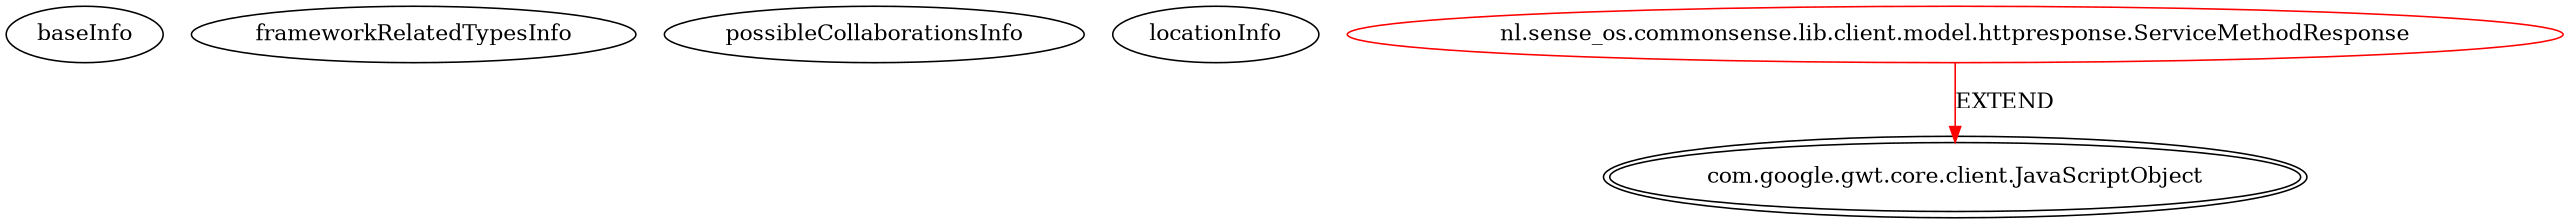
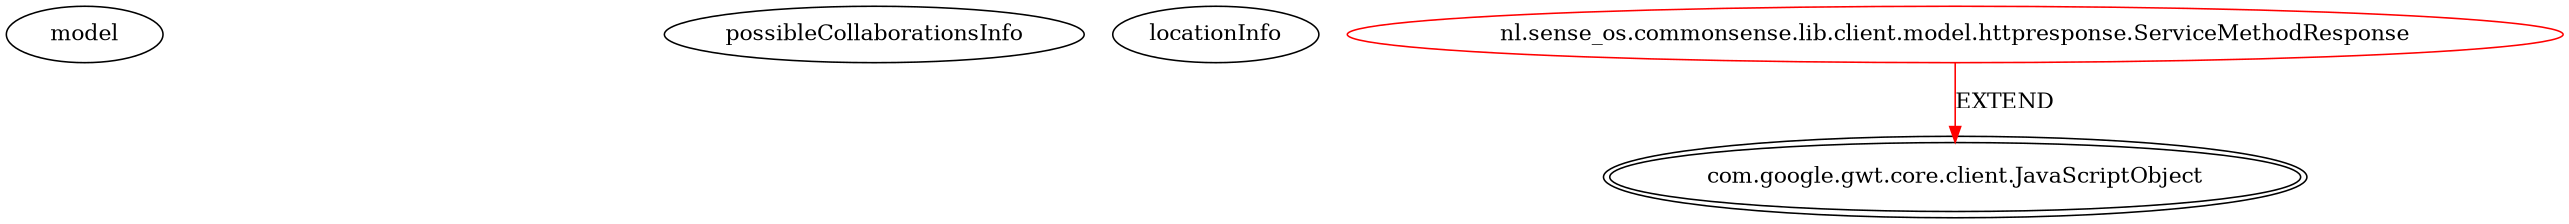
(85, 34) -> (85, 34)
(414, 34) -> none
